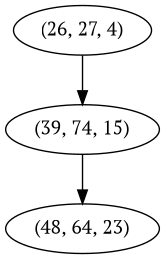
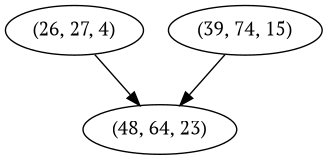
(83, 73) -> (113, 75)
